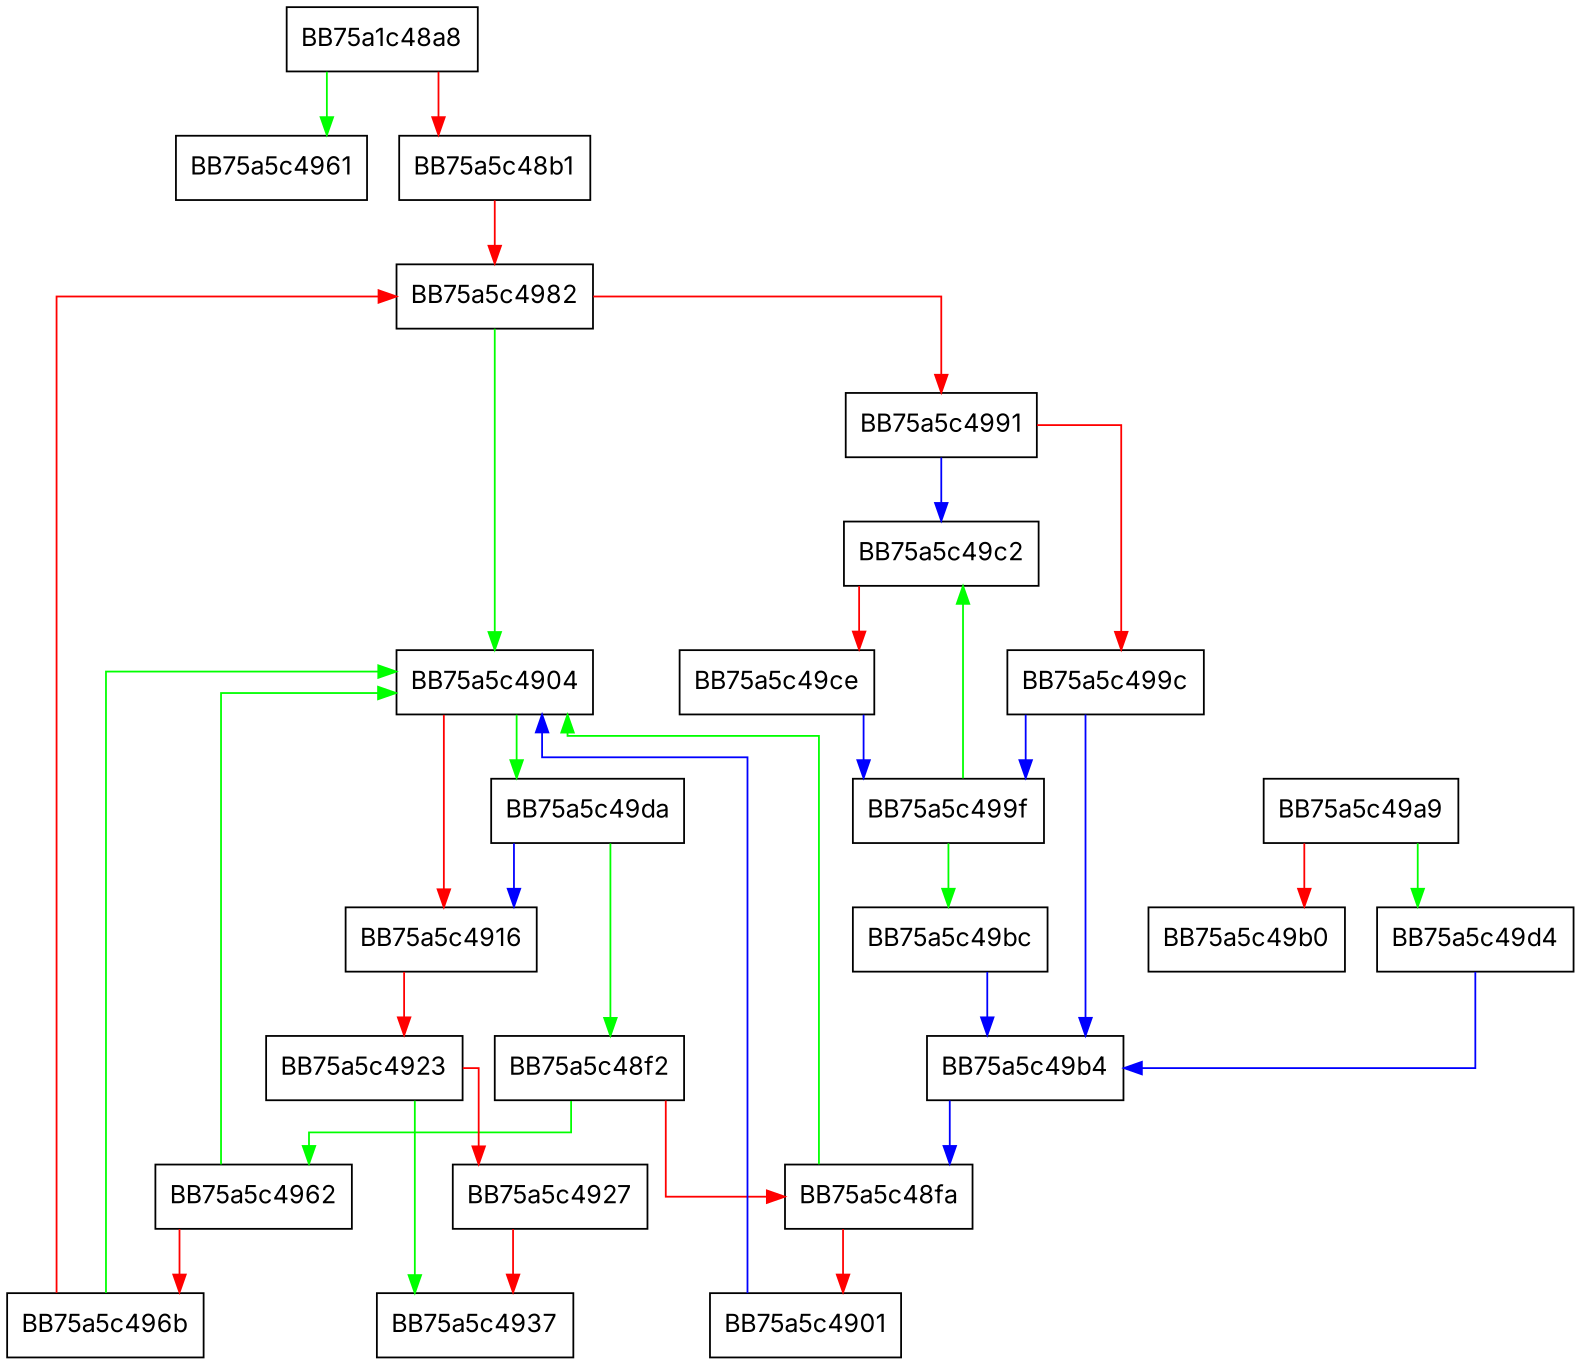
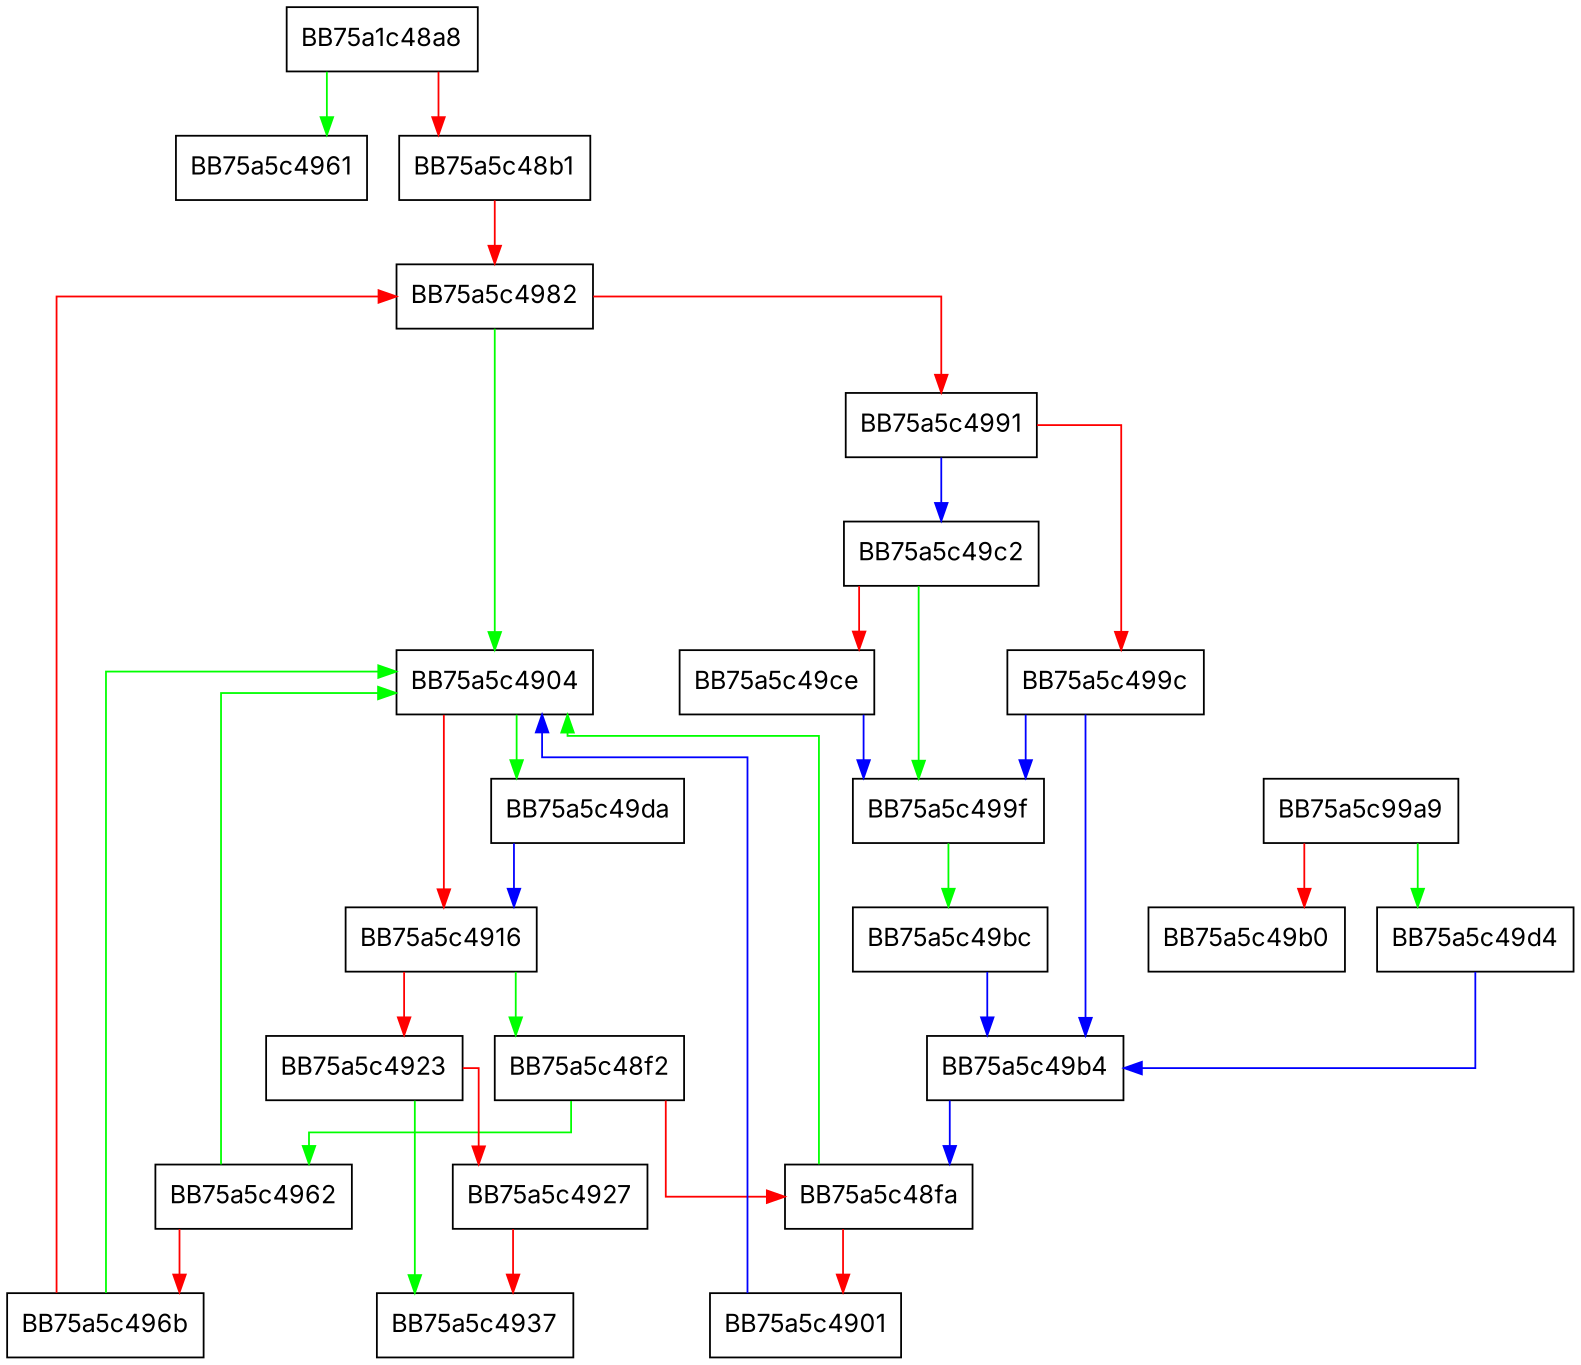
(963, 691) -> (919, 673)
(1361, 811) -> (1361, 811)
(610, 931) -> (516, 995)
